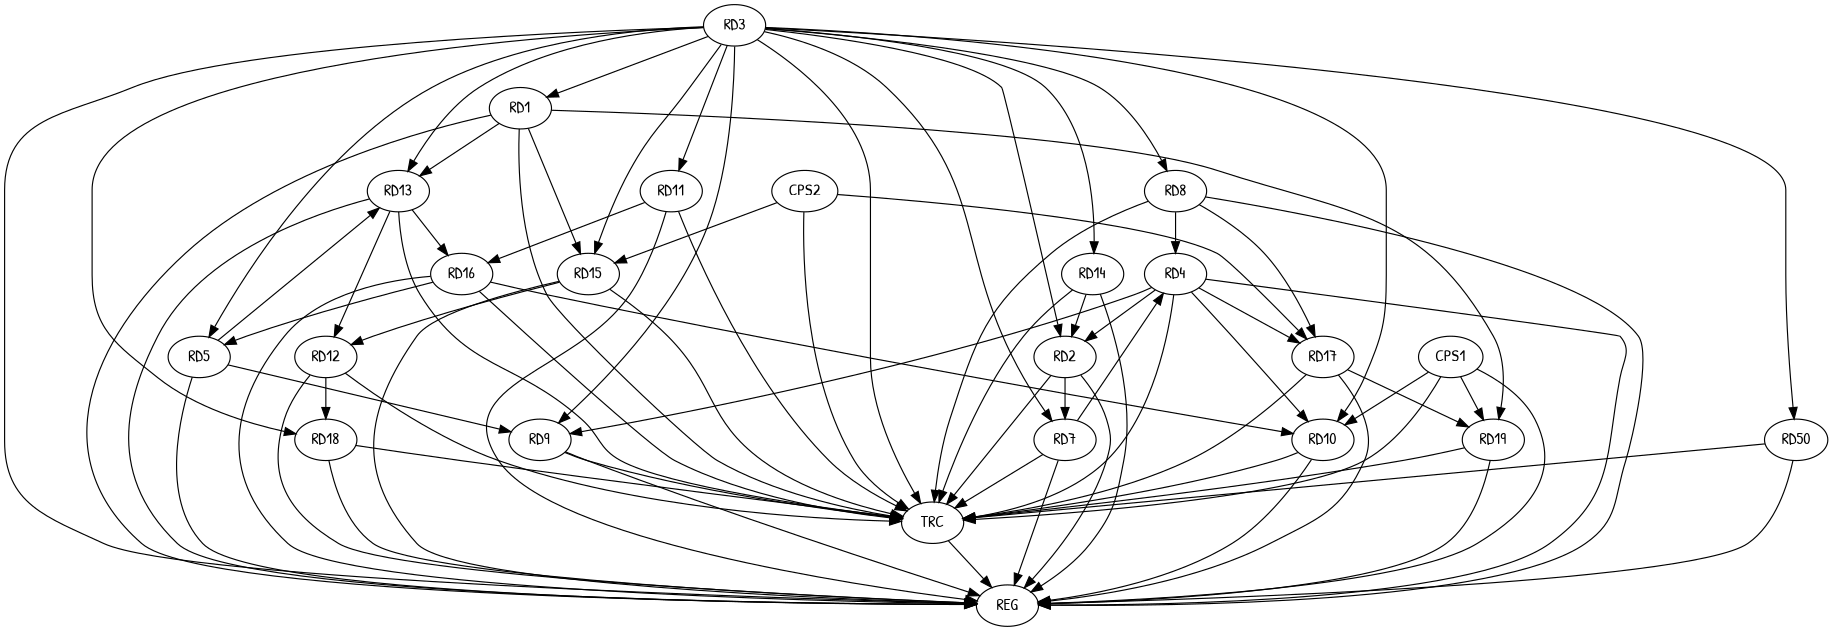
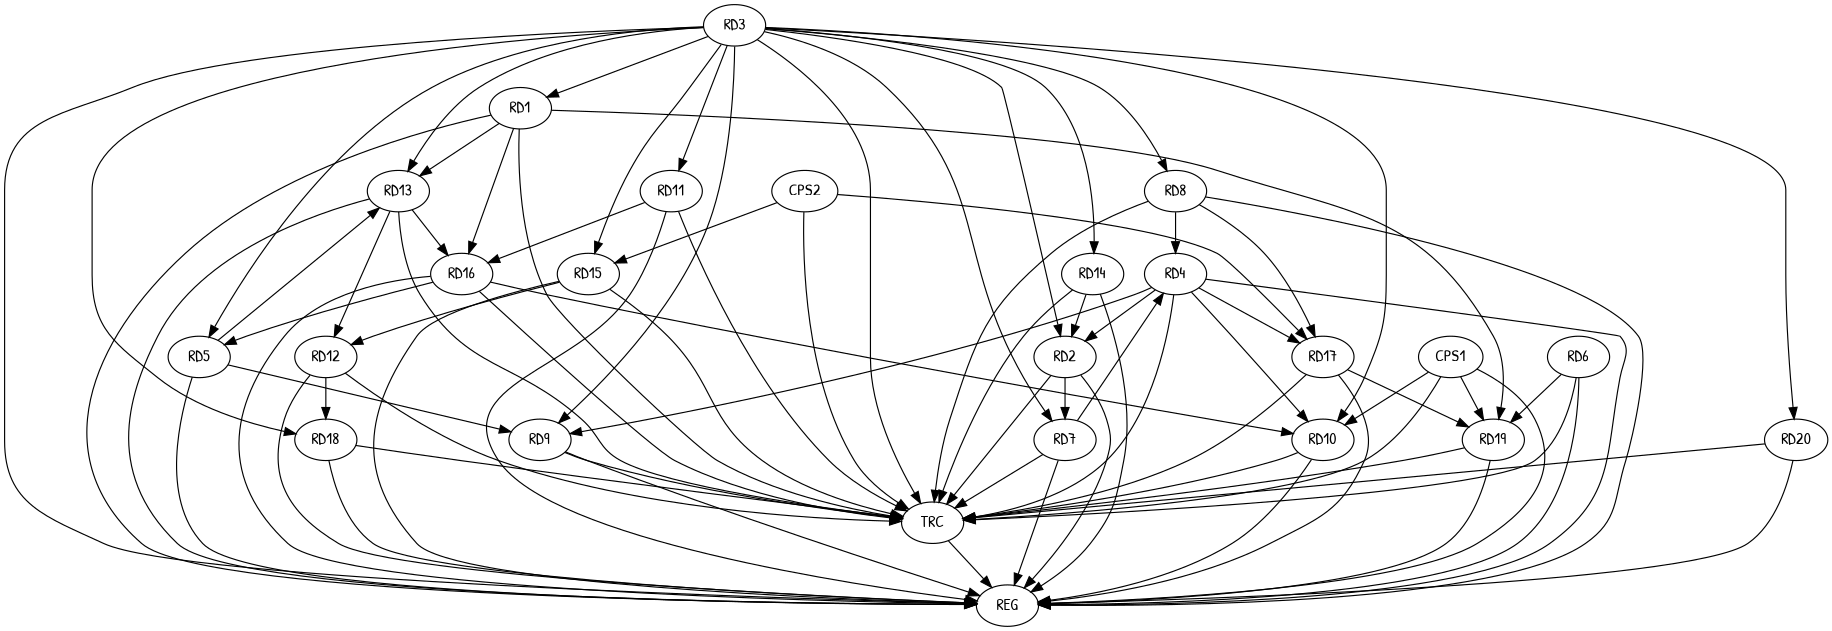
(552, 186) -> (493, 185)
none -> (1579, 357)
(1796, 440) -> (1796, 440)
